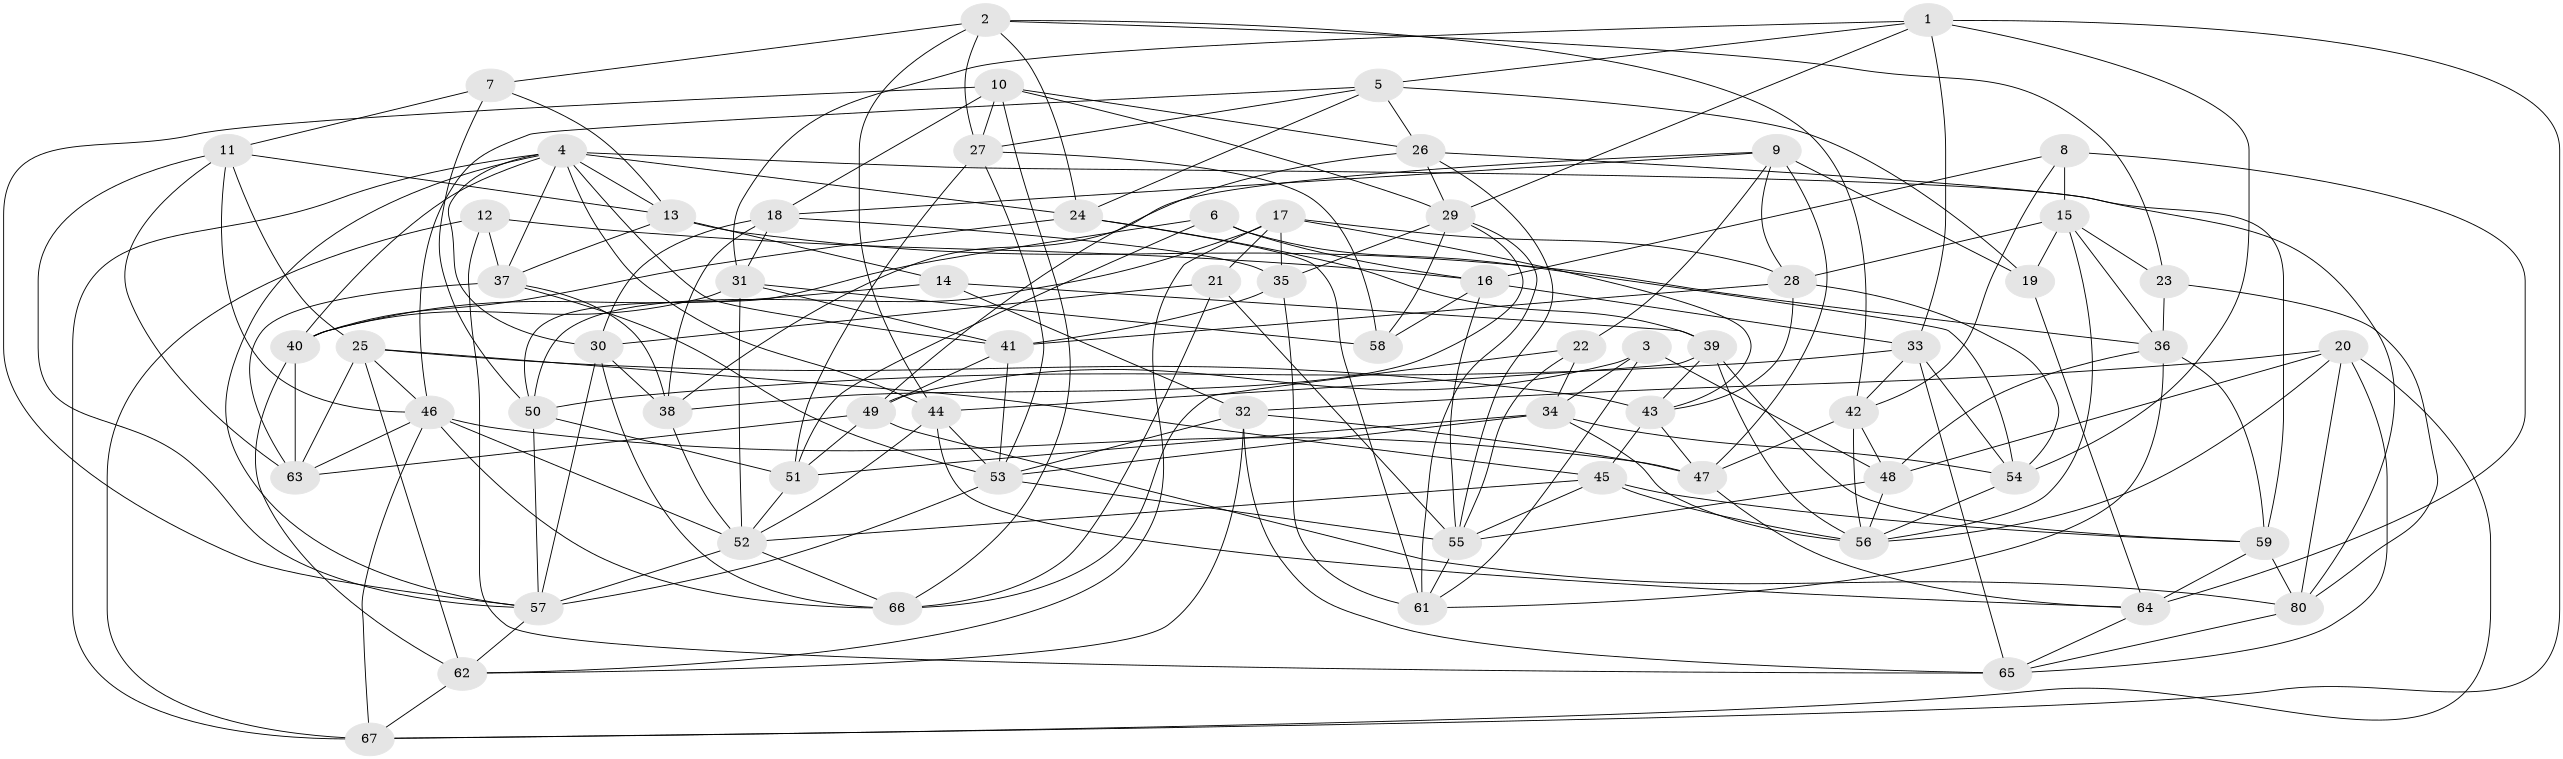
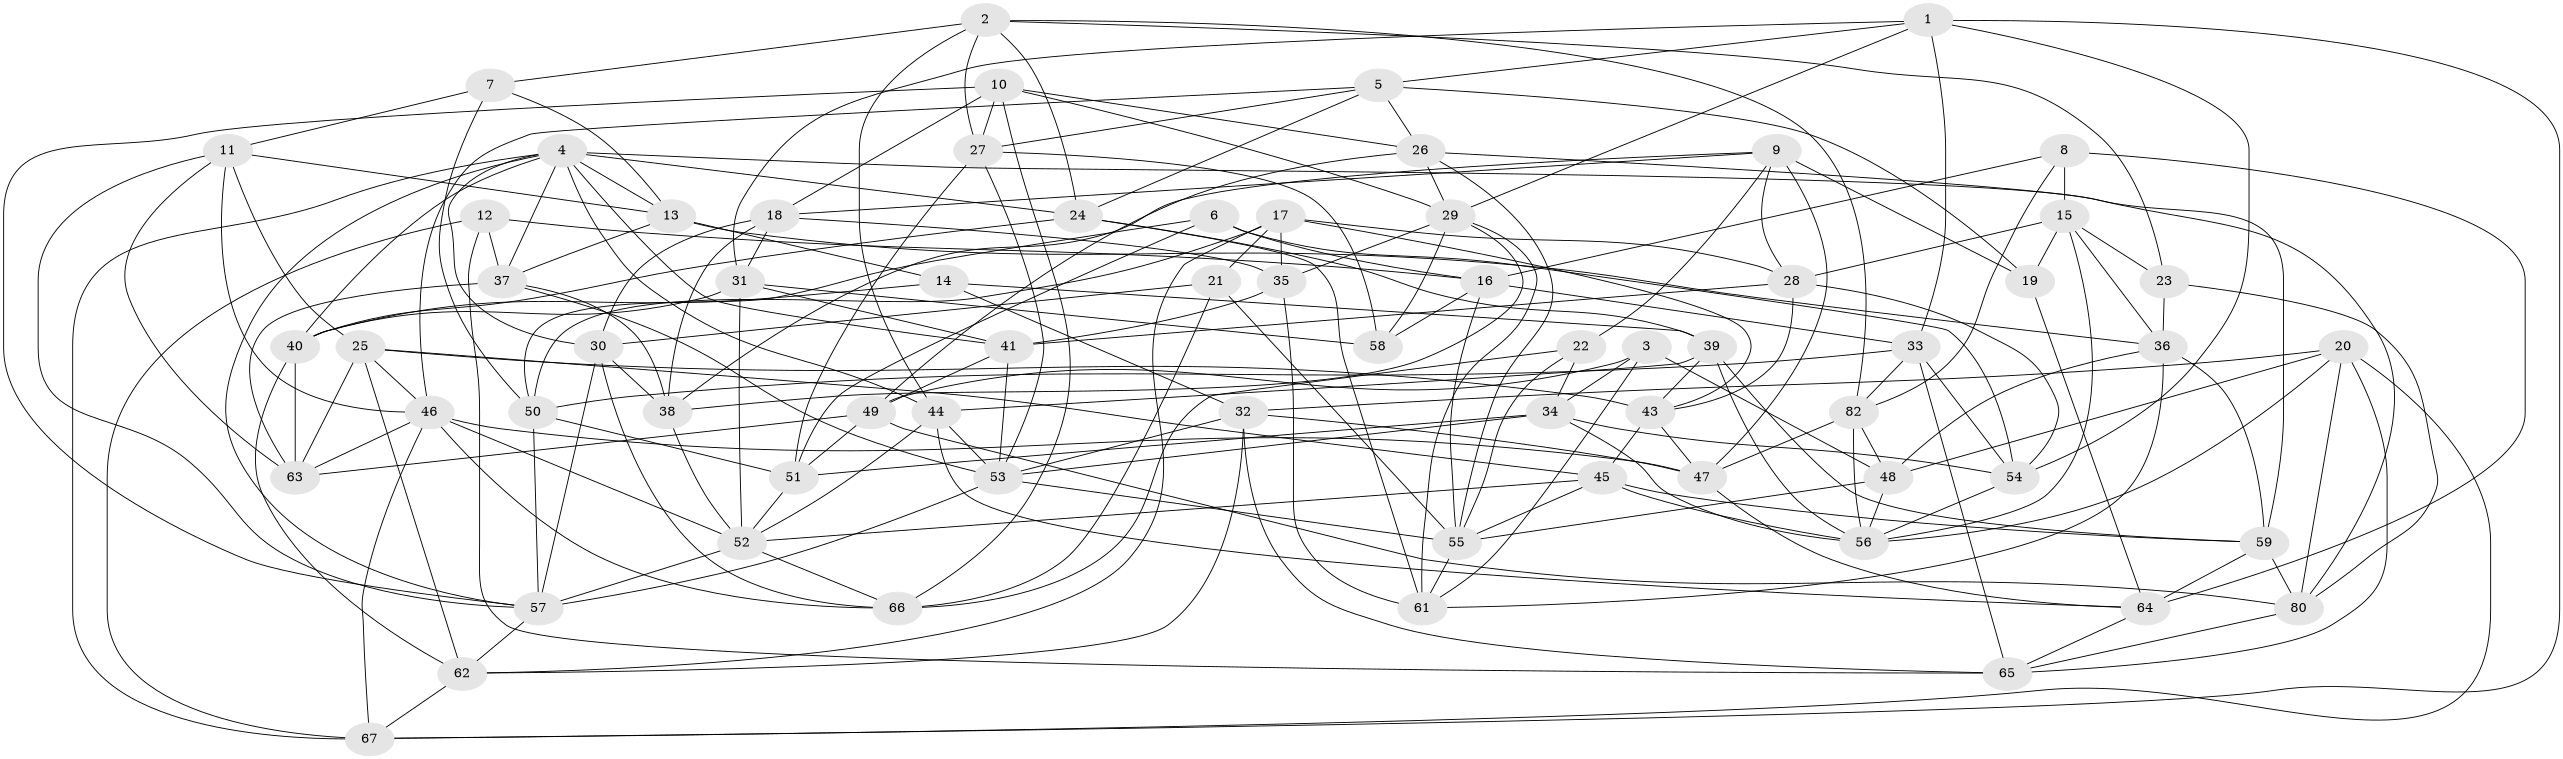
(1854, 412) -> (1854, 412)
